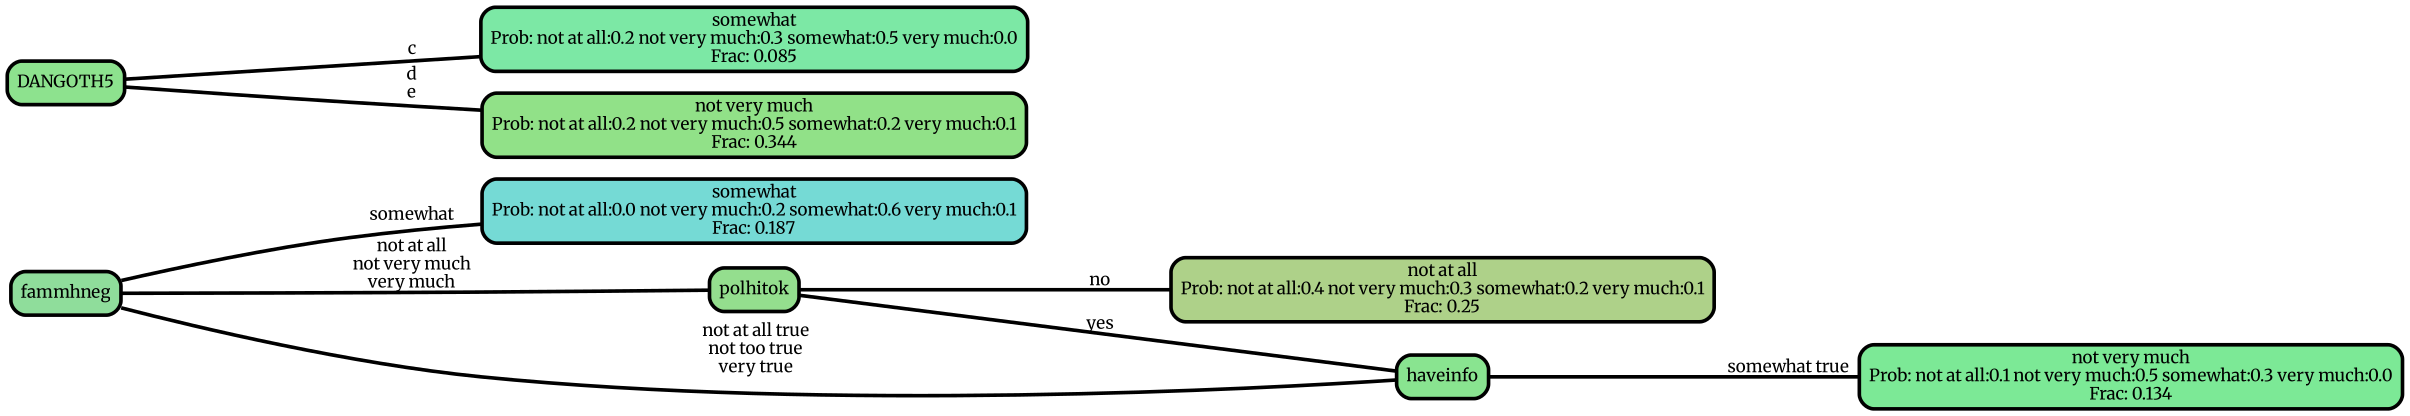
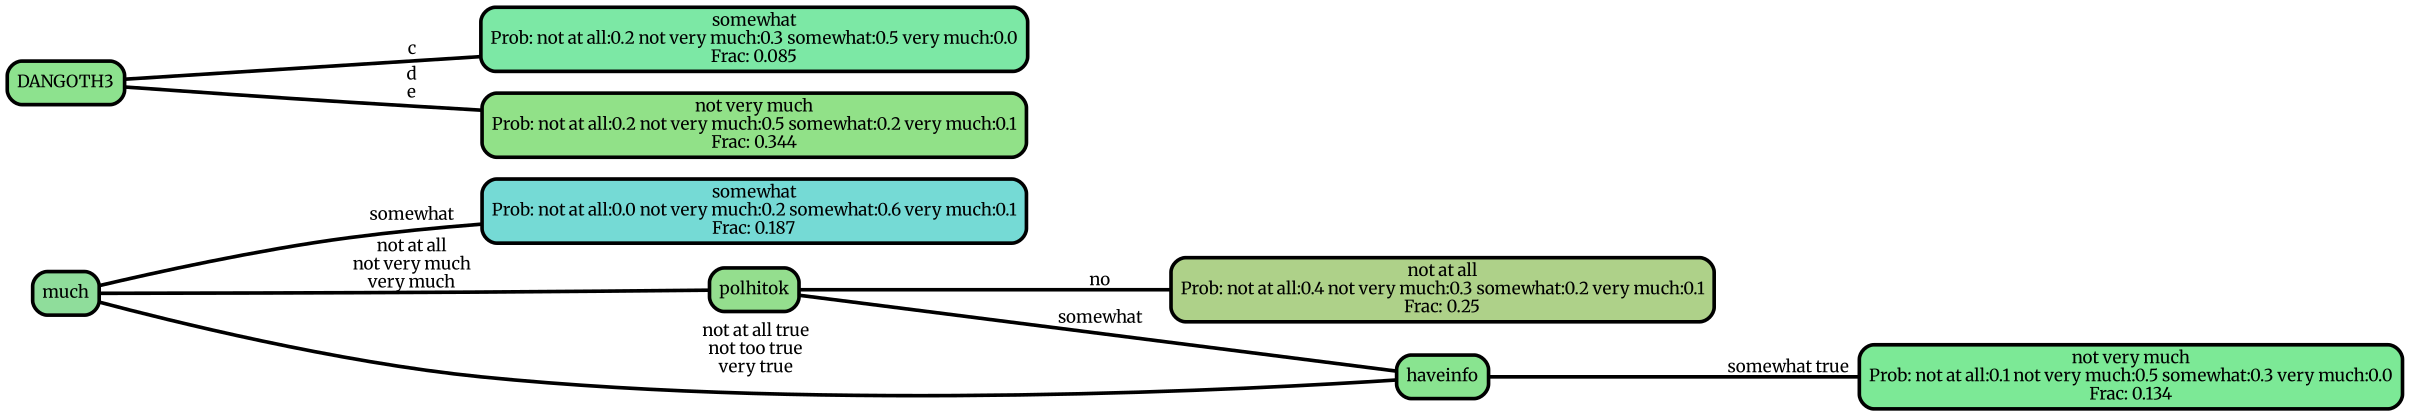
(66, 83) -> (66, 83)
(66, 293) -> (66, 293)
(1098, 324) -> (1098, 318)
